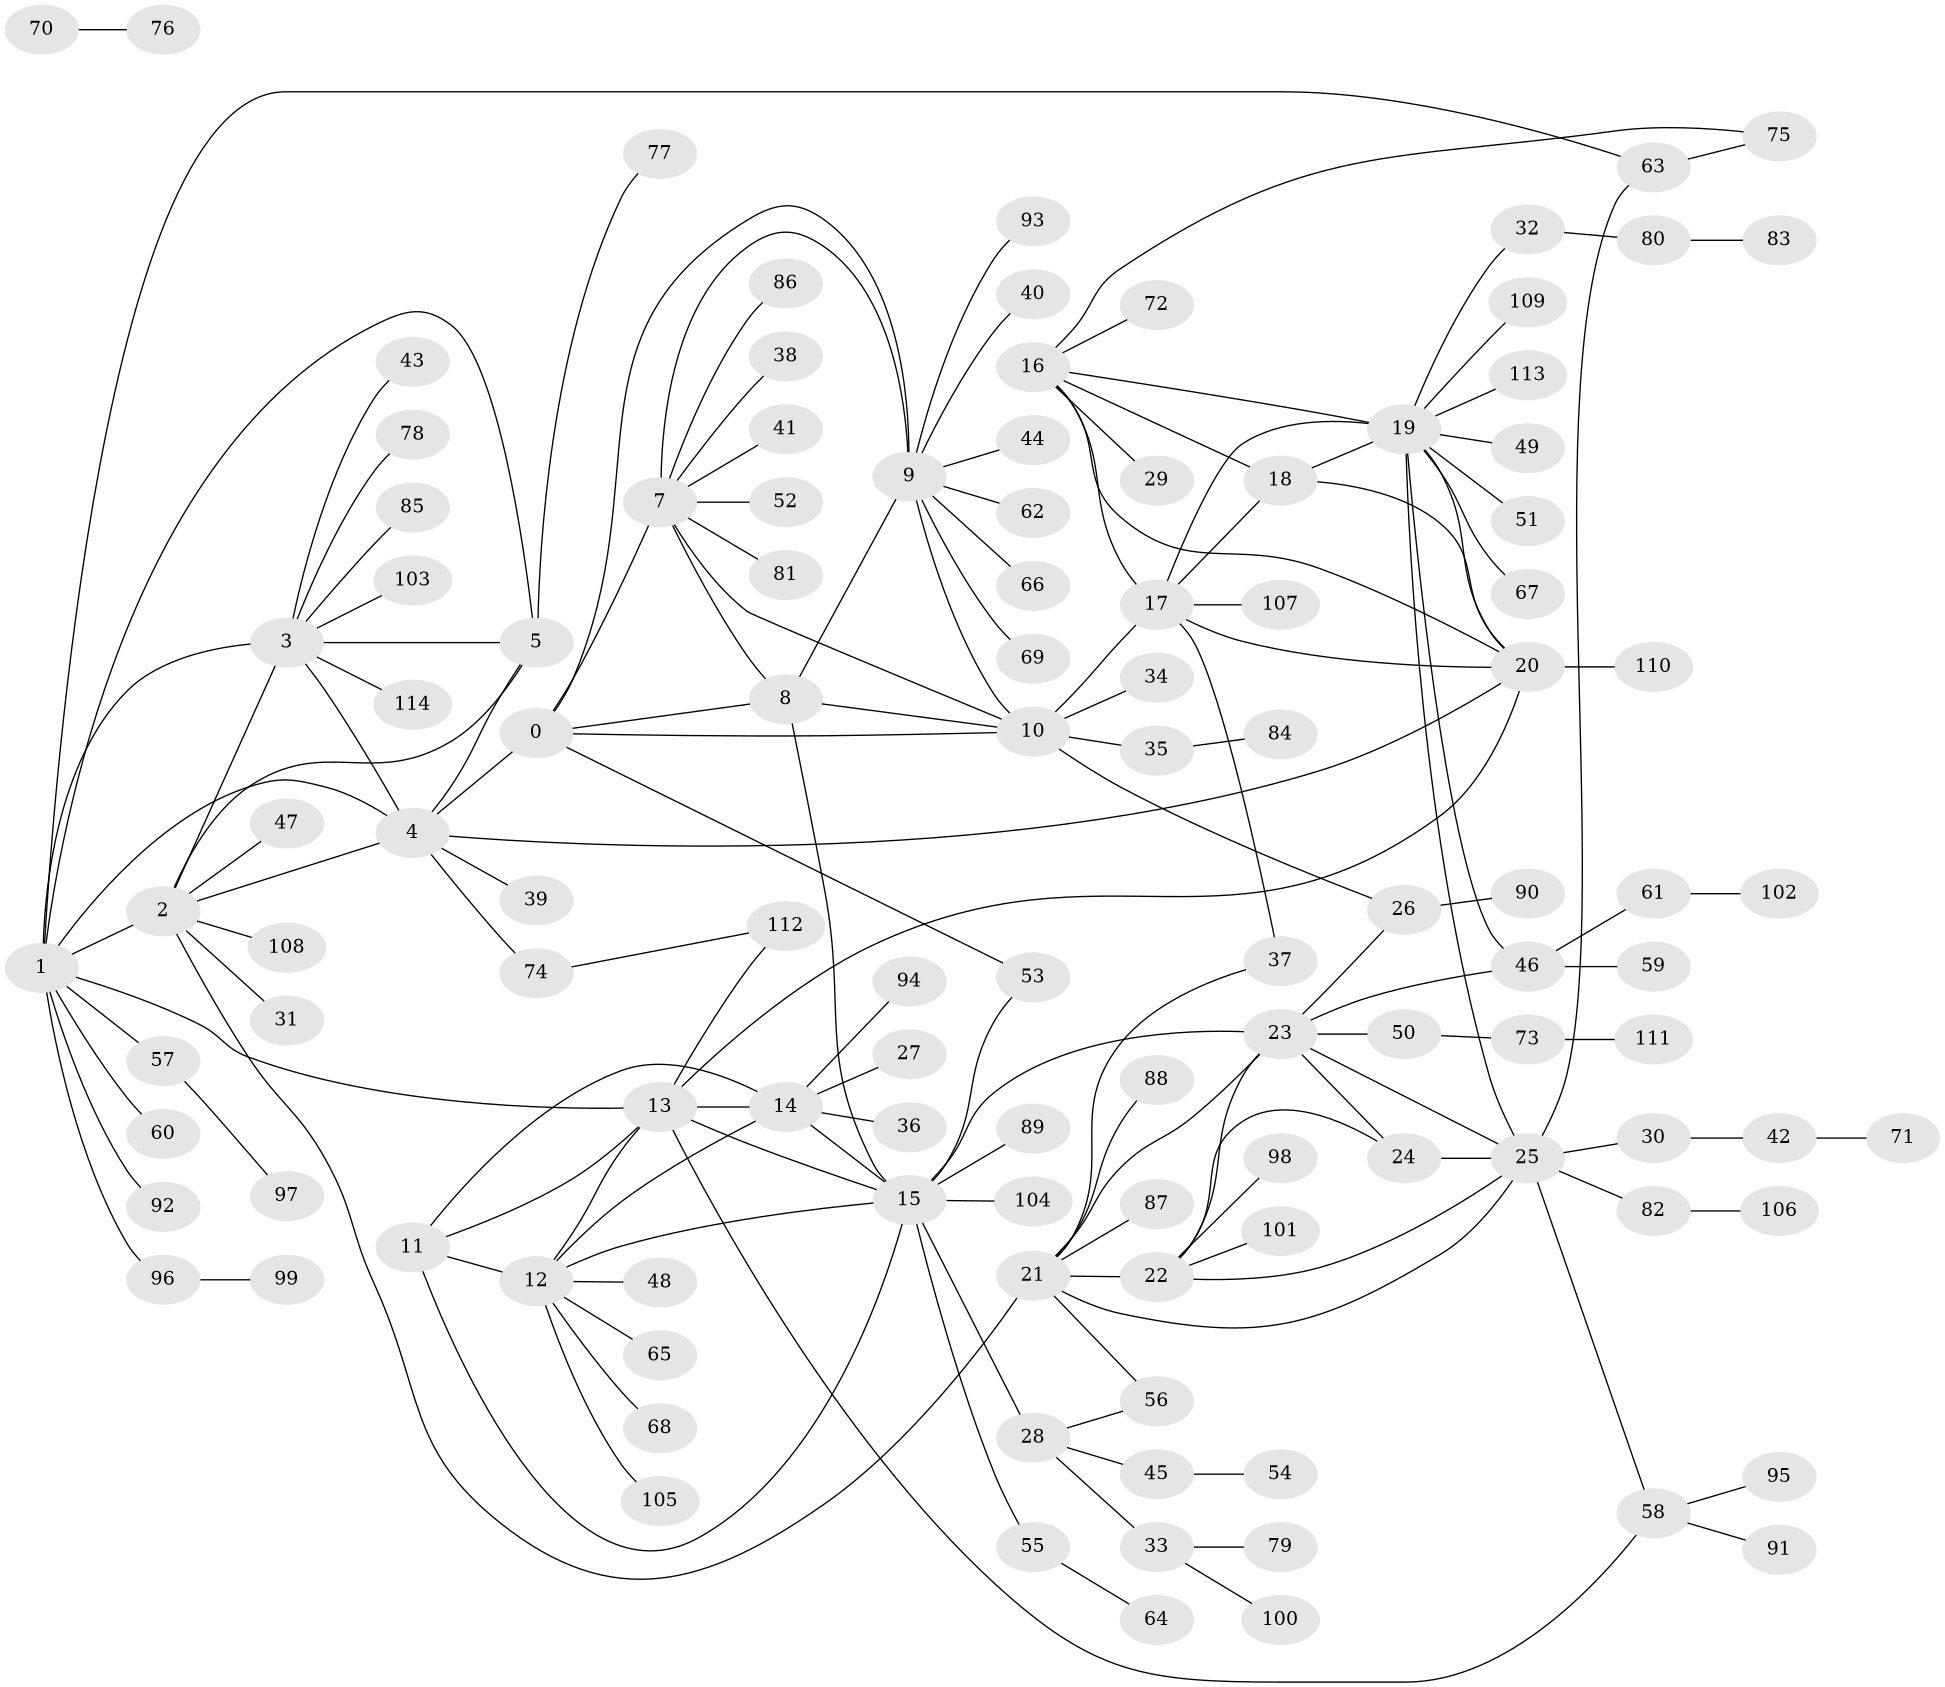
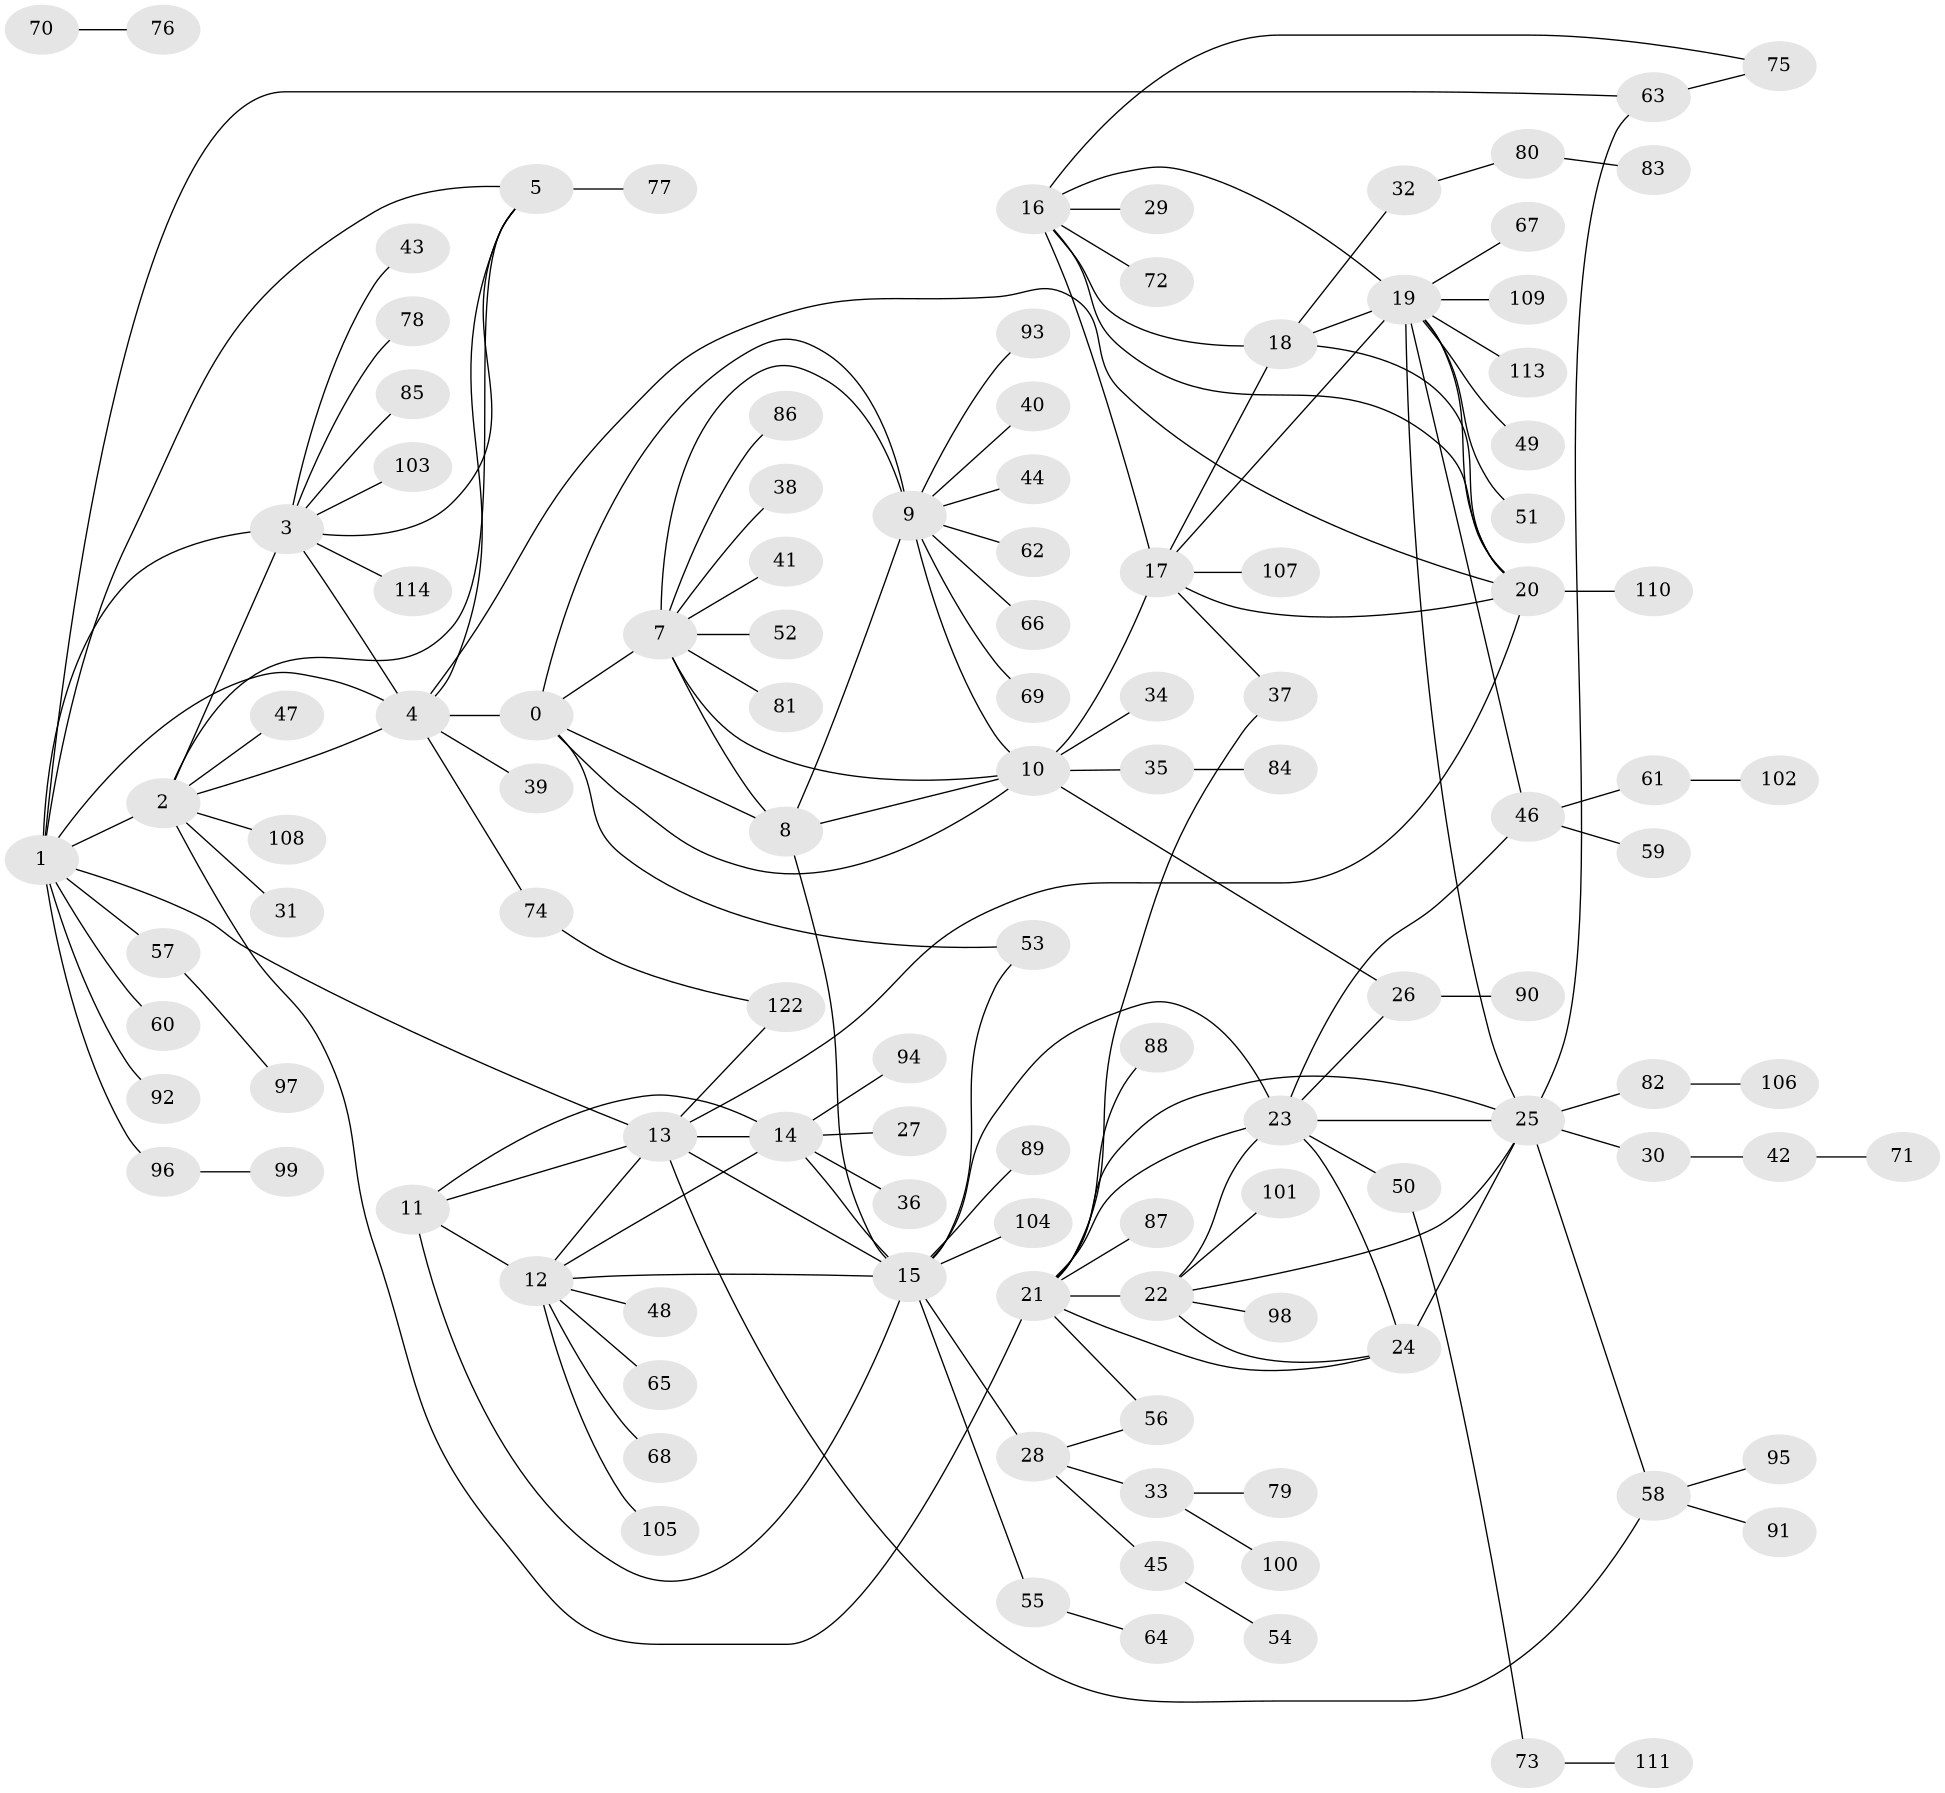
(1454, 323) -> (1342, 267)
(786, 926) -> (786, 1007)
none -> (1213, 1364)
